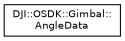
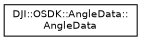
(62, 20) -> (71, 20)
